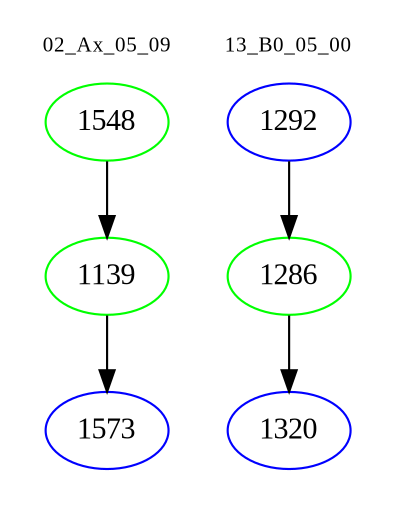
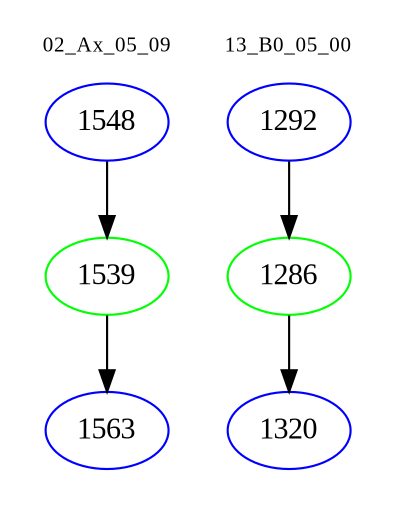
(107, 122) -> (107, 122)
(107, 276) -> (107, 276)
(107, 430) -> (107, 430)
